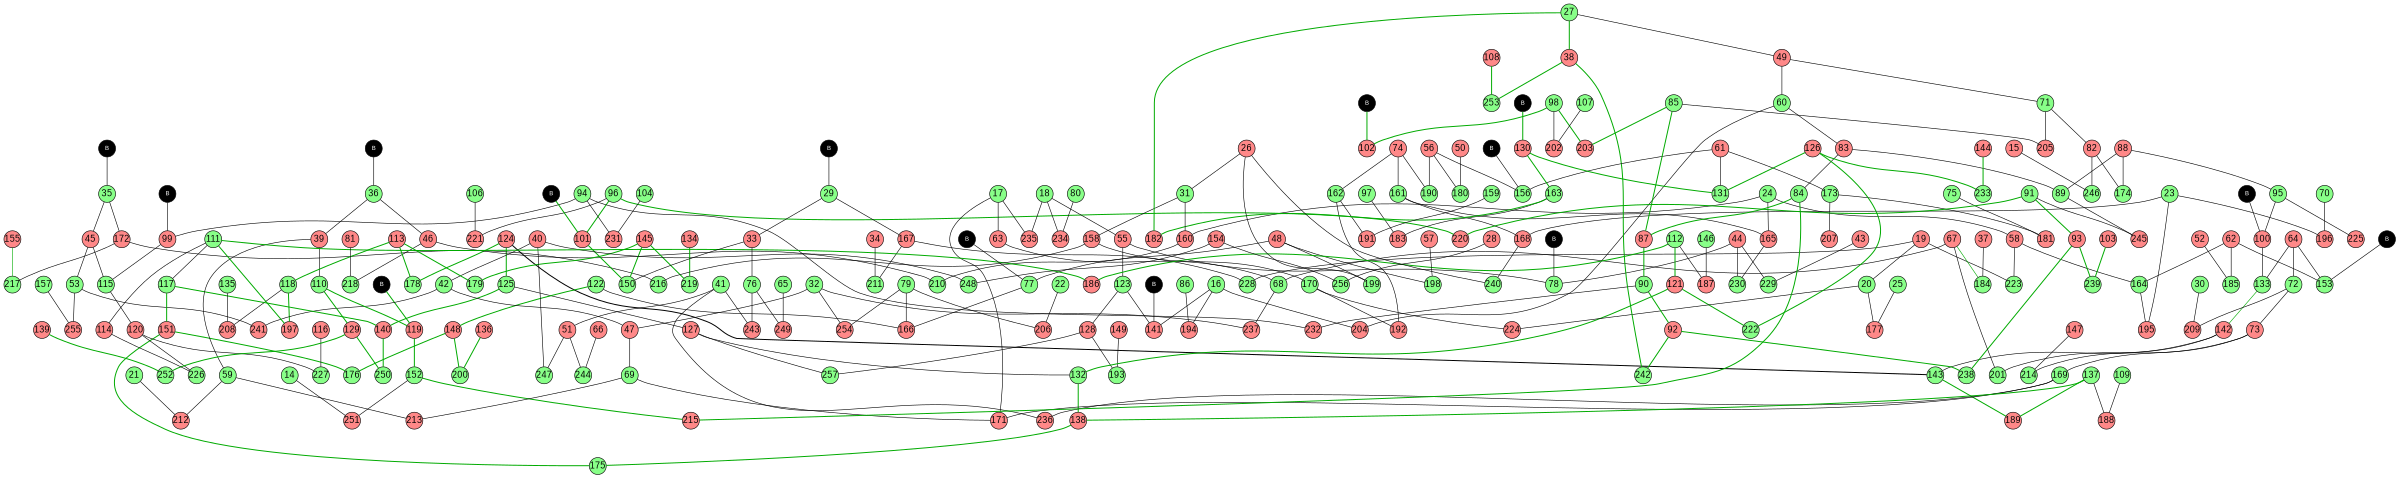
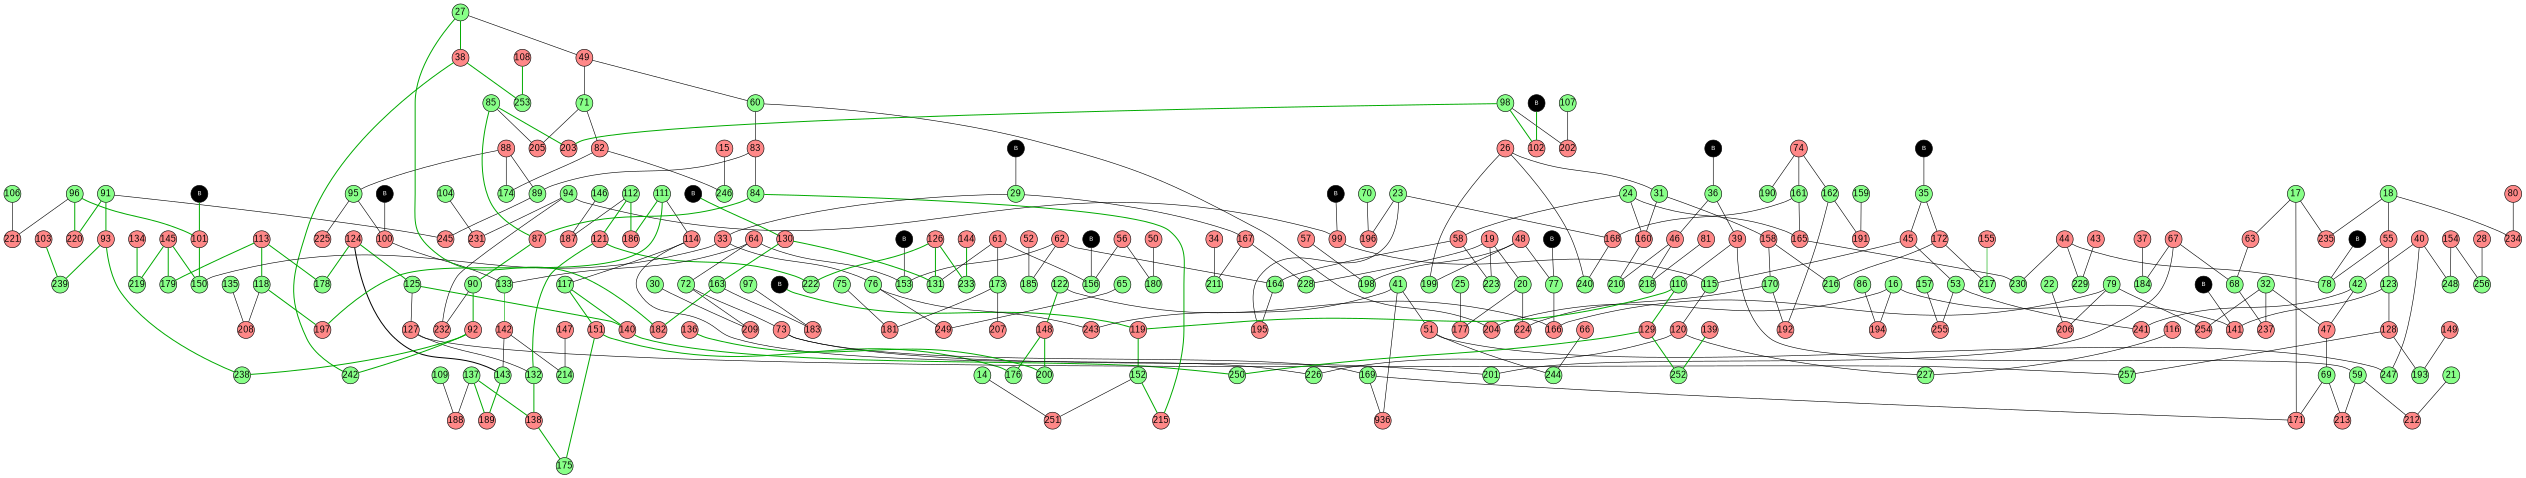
(1429, 171) -> none
(1076, 194) -> (2513, 194)
(190, 262) -> (643, 258)
(1970, 266) -> (2158, 262)
(1045, 421) -> (1383, 421)
